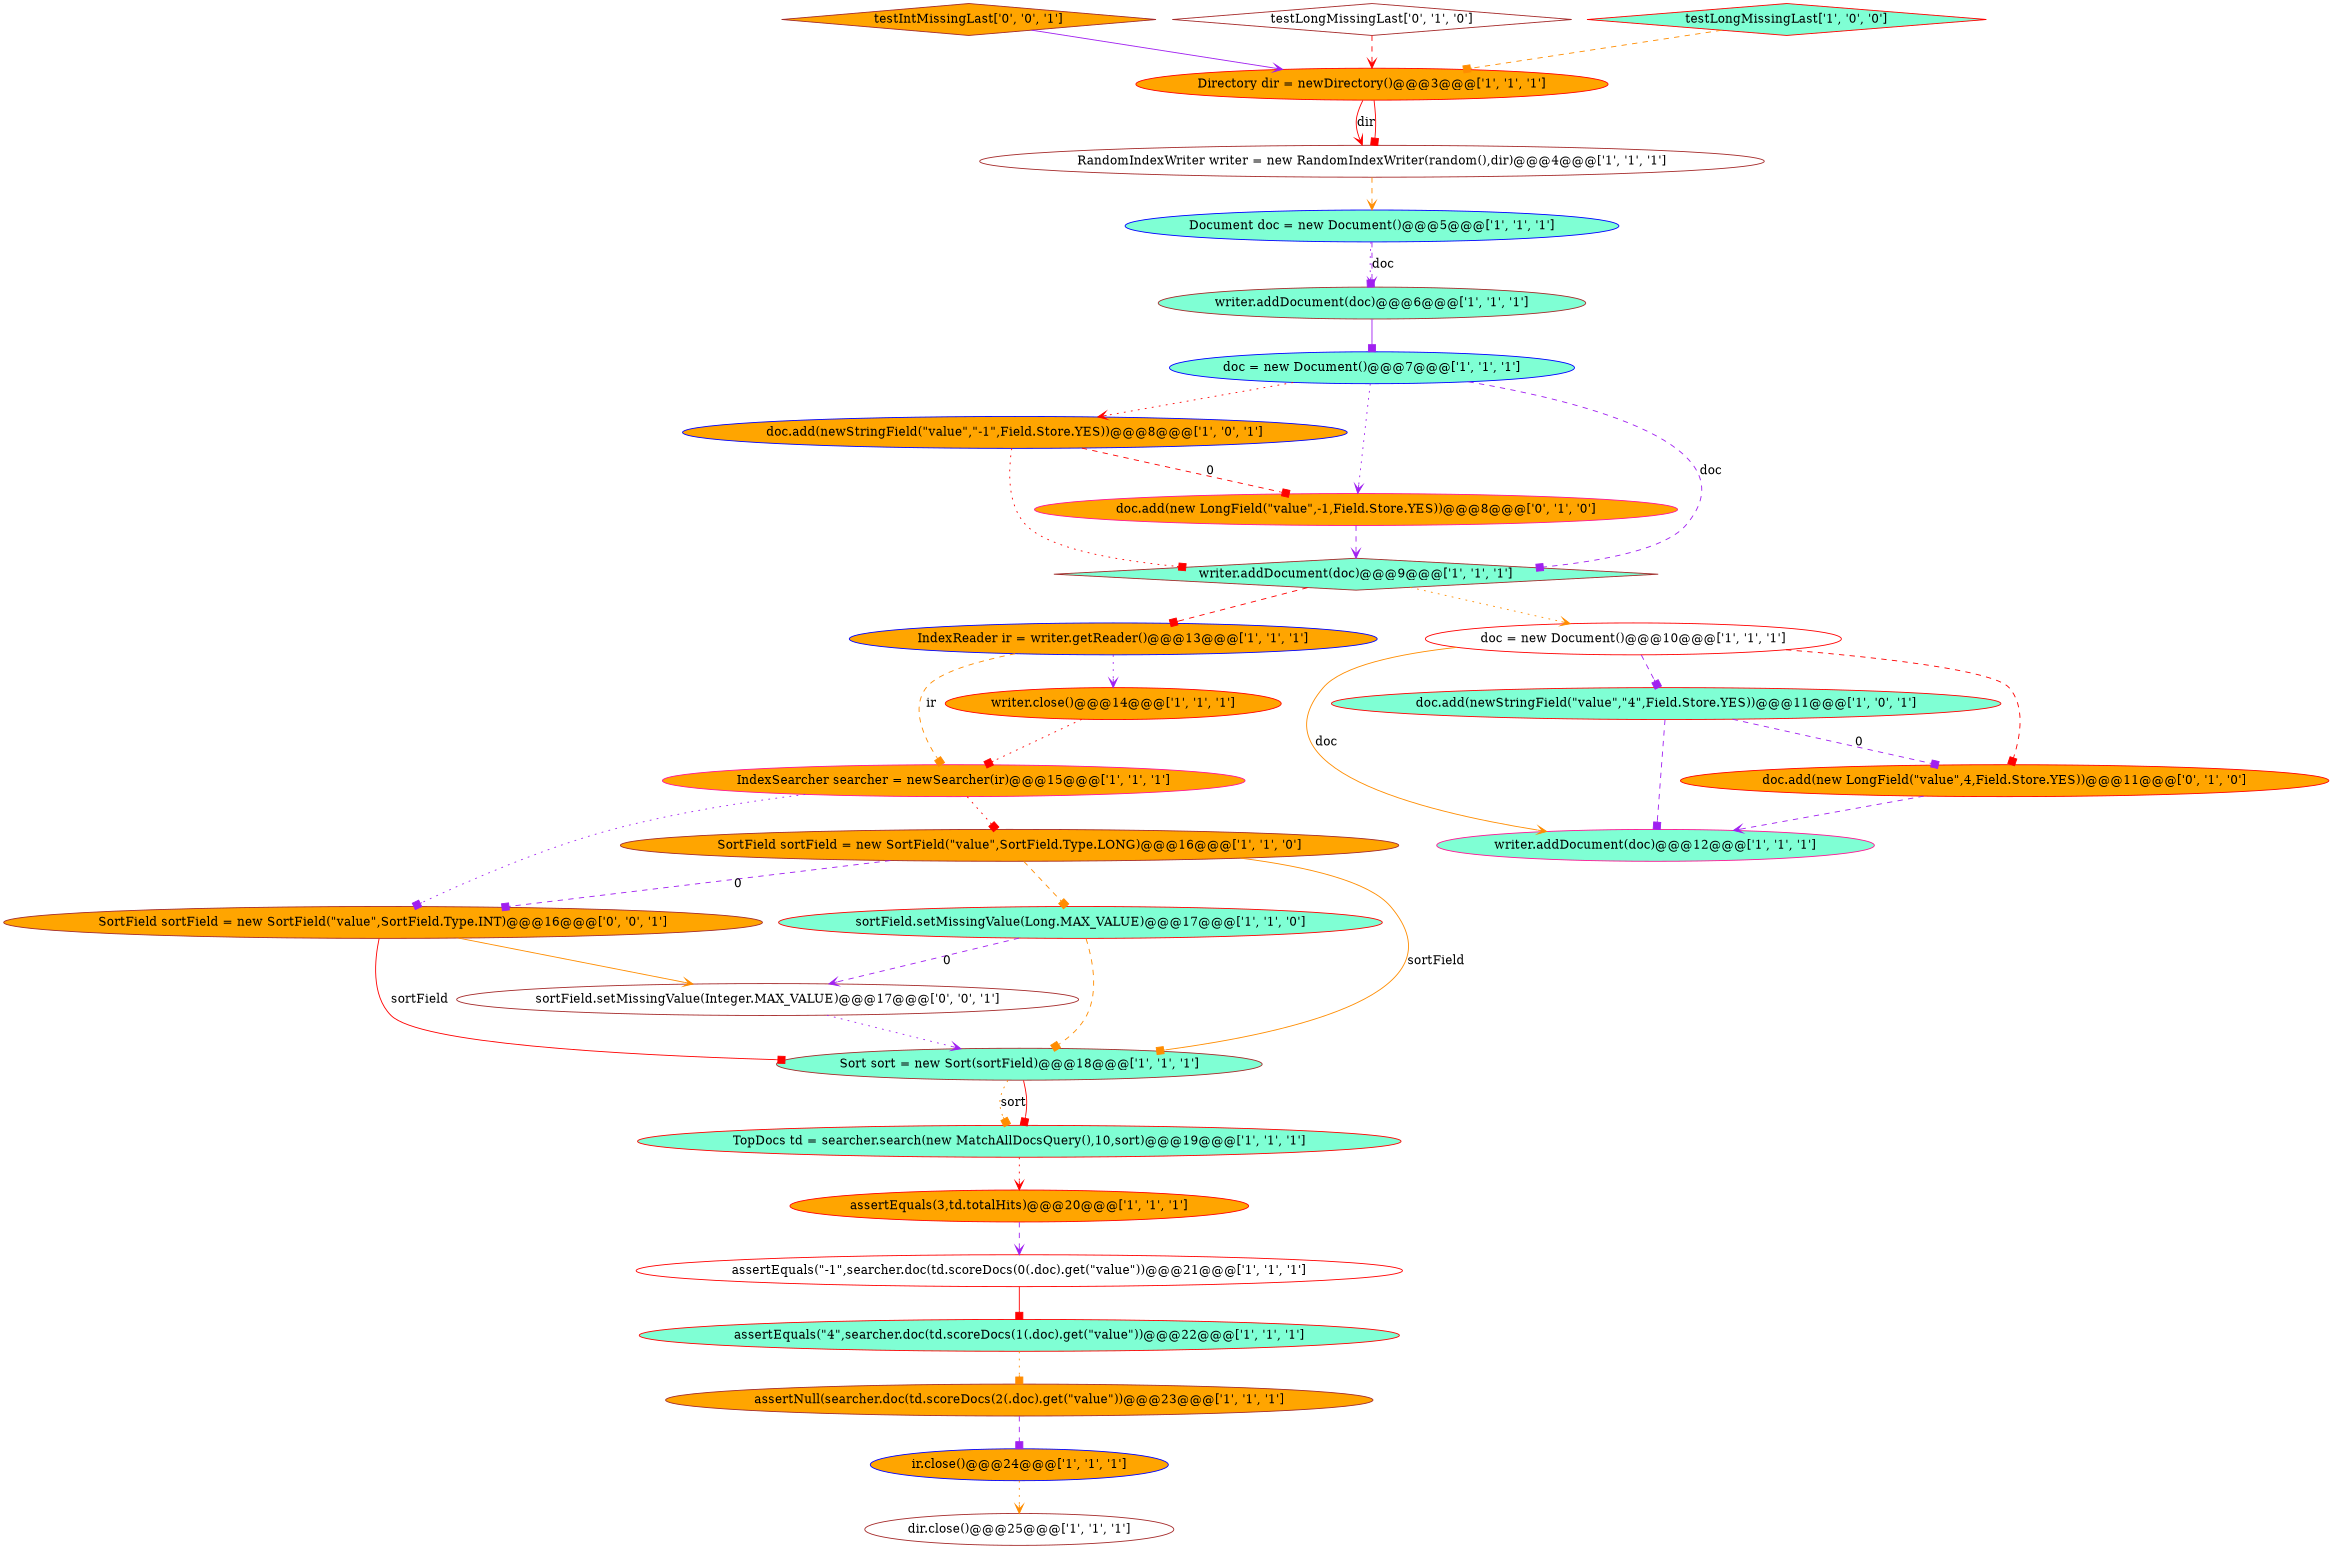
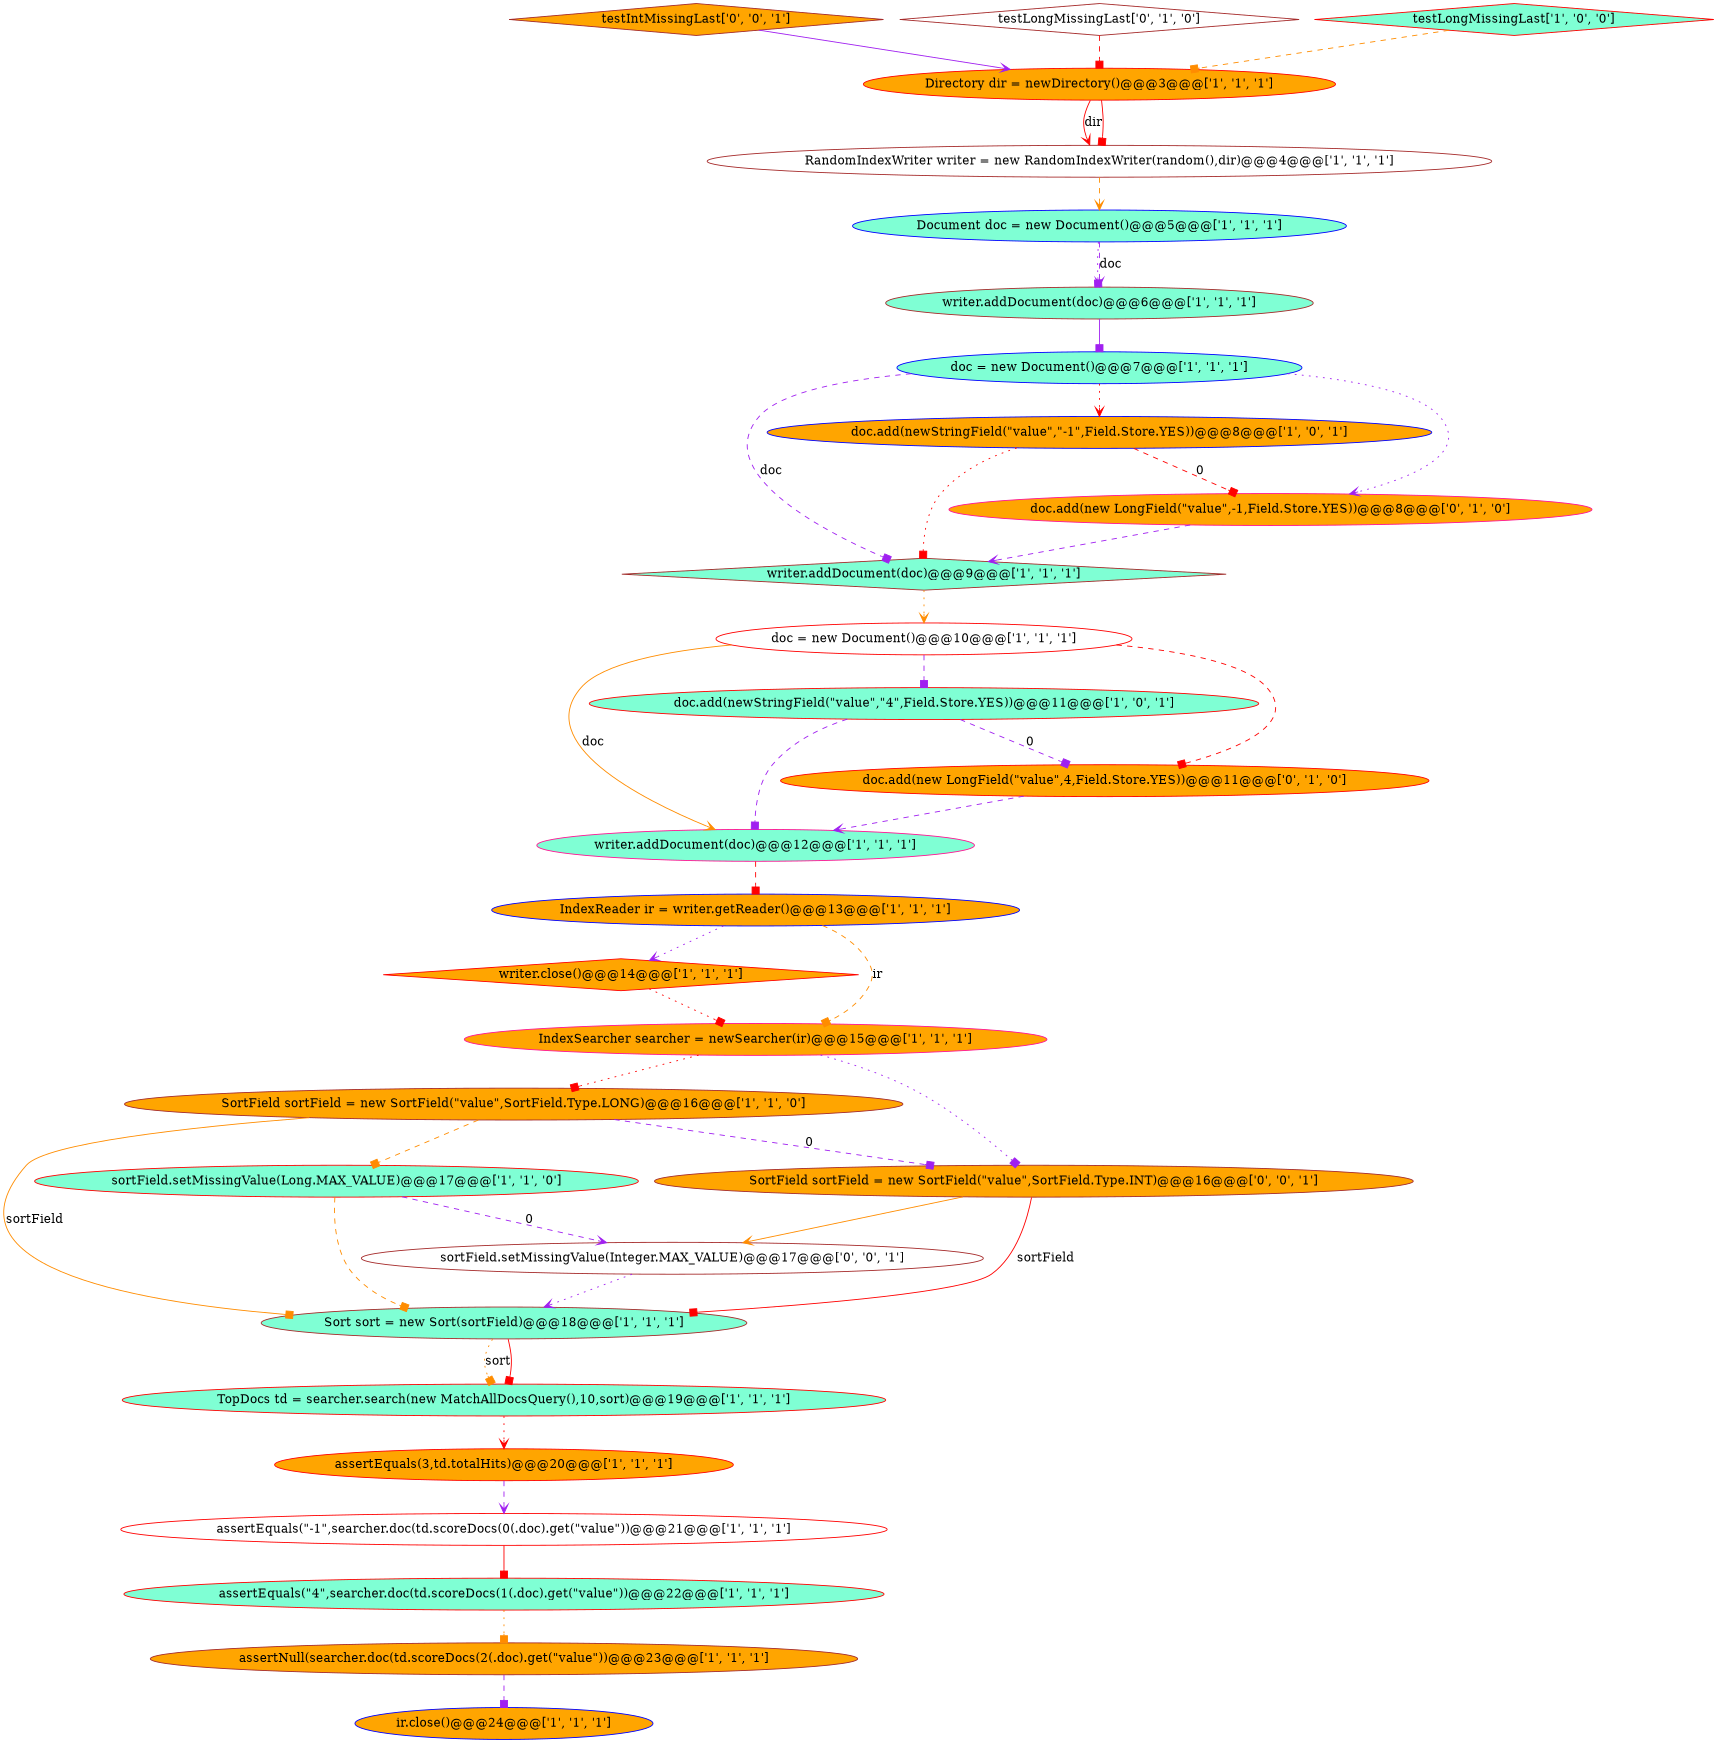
(1372, 47) -> (1099, 47)
(1243, 604) -> (756, 873)
(1113, 704) -> (621, 975)
(1019, 1529) -> none
